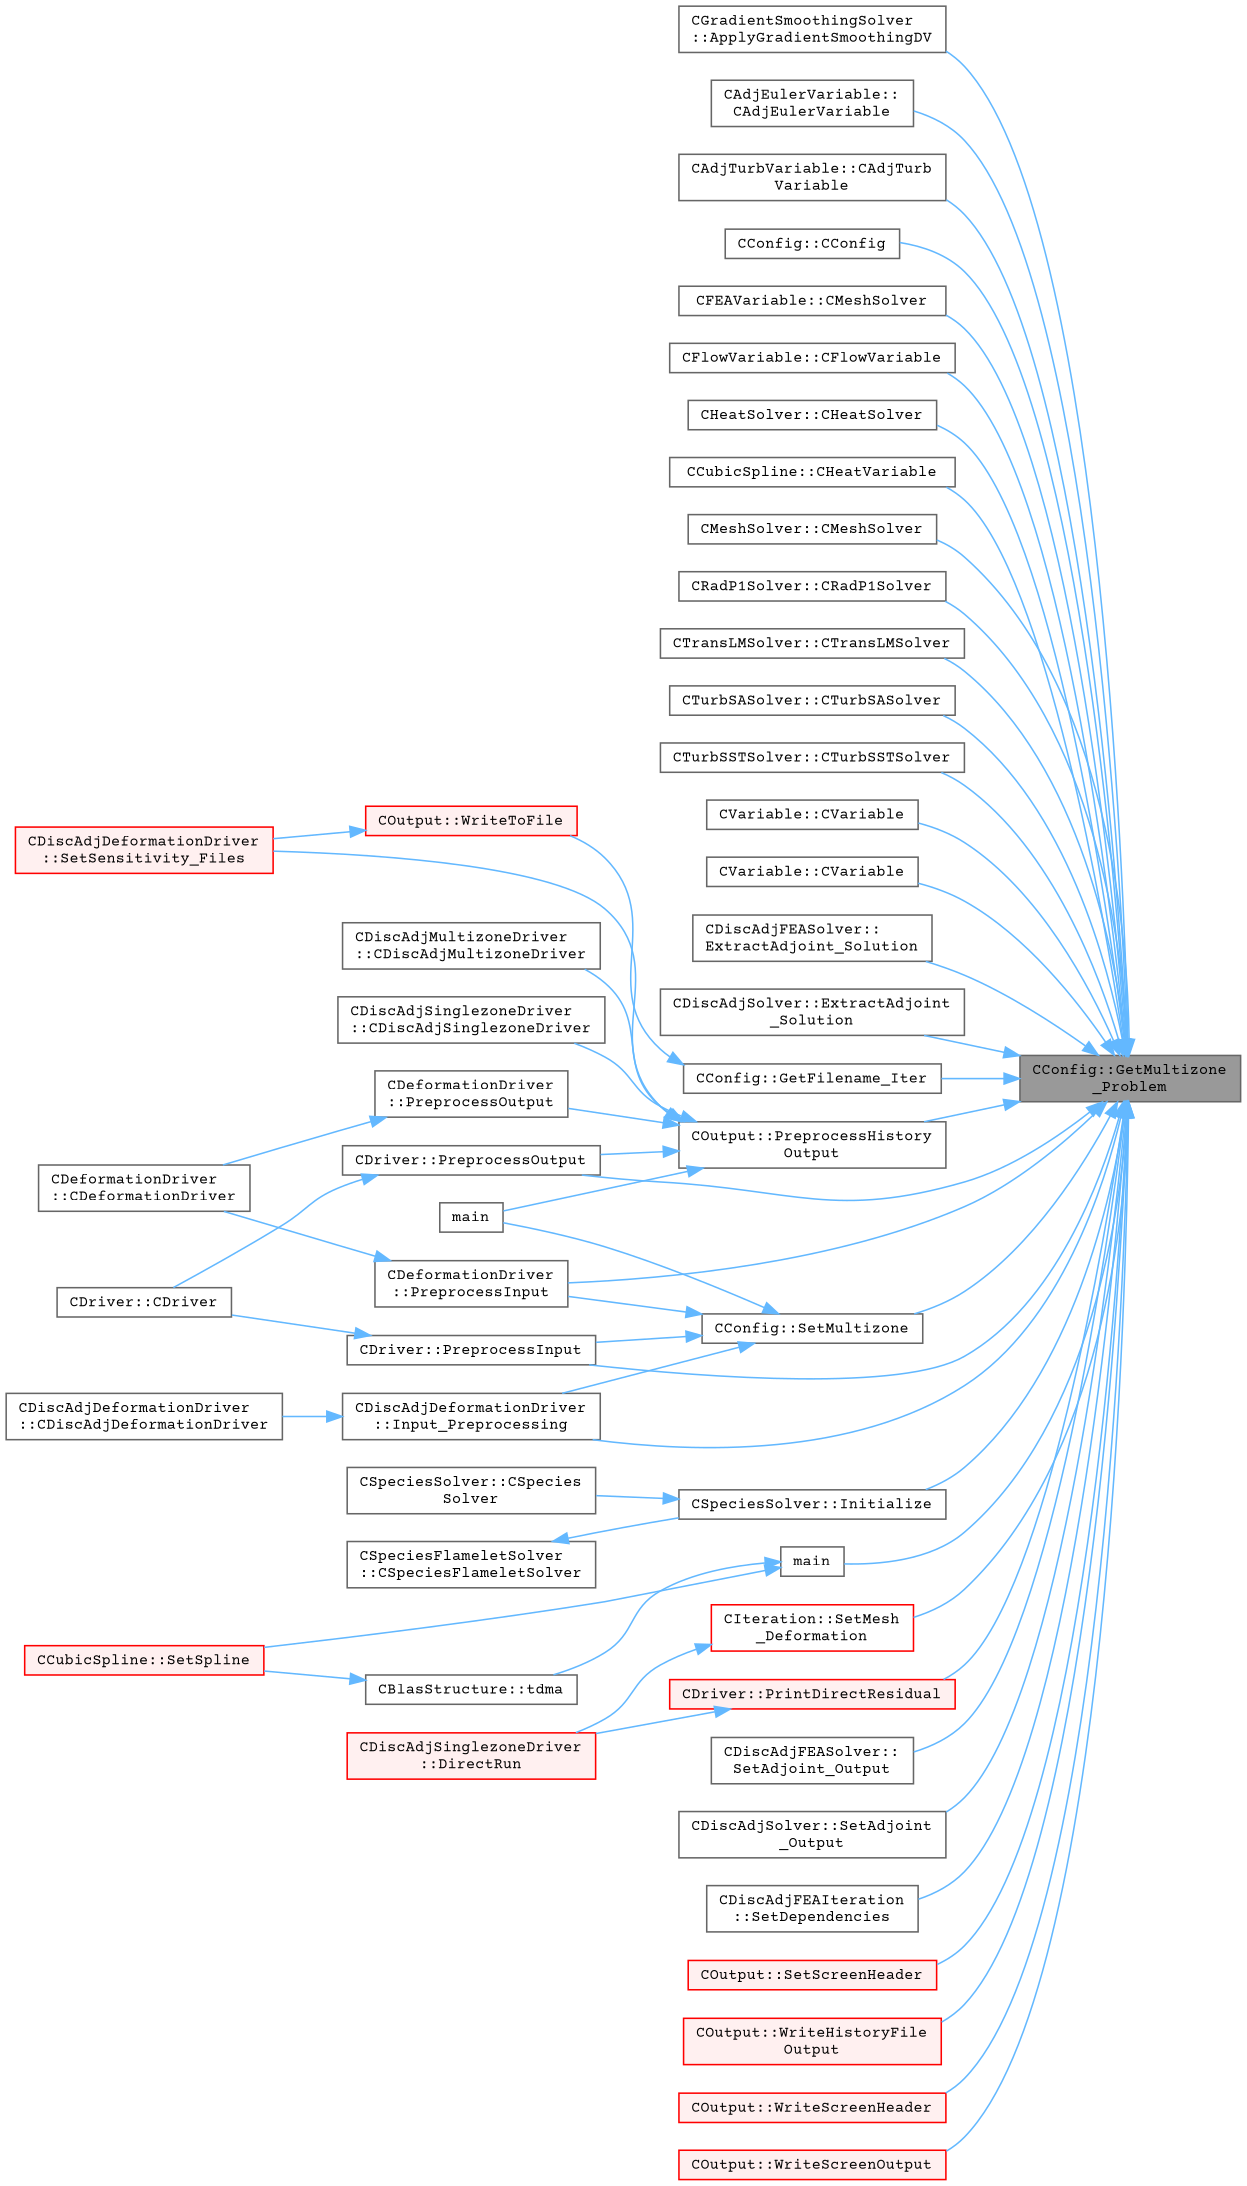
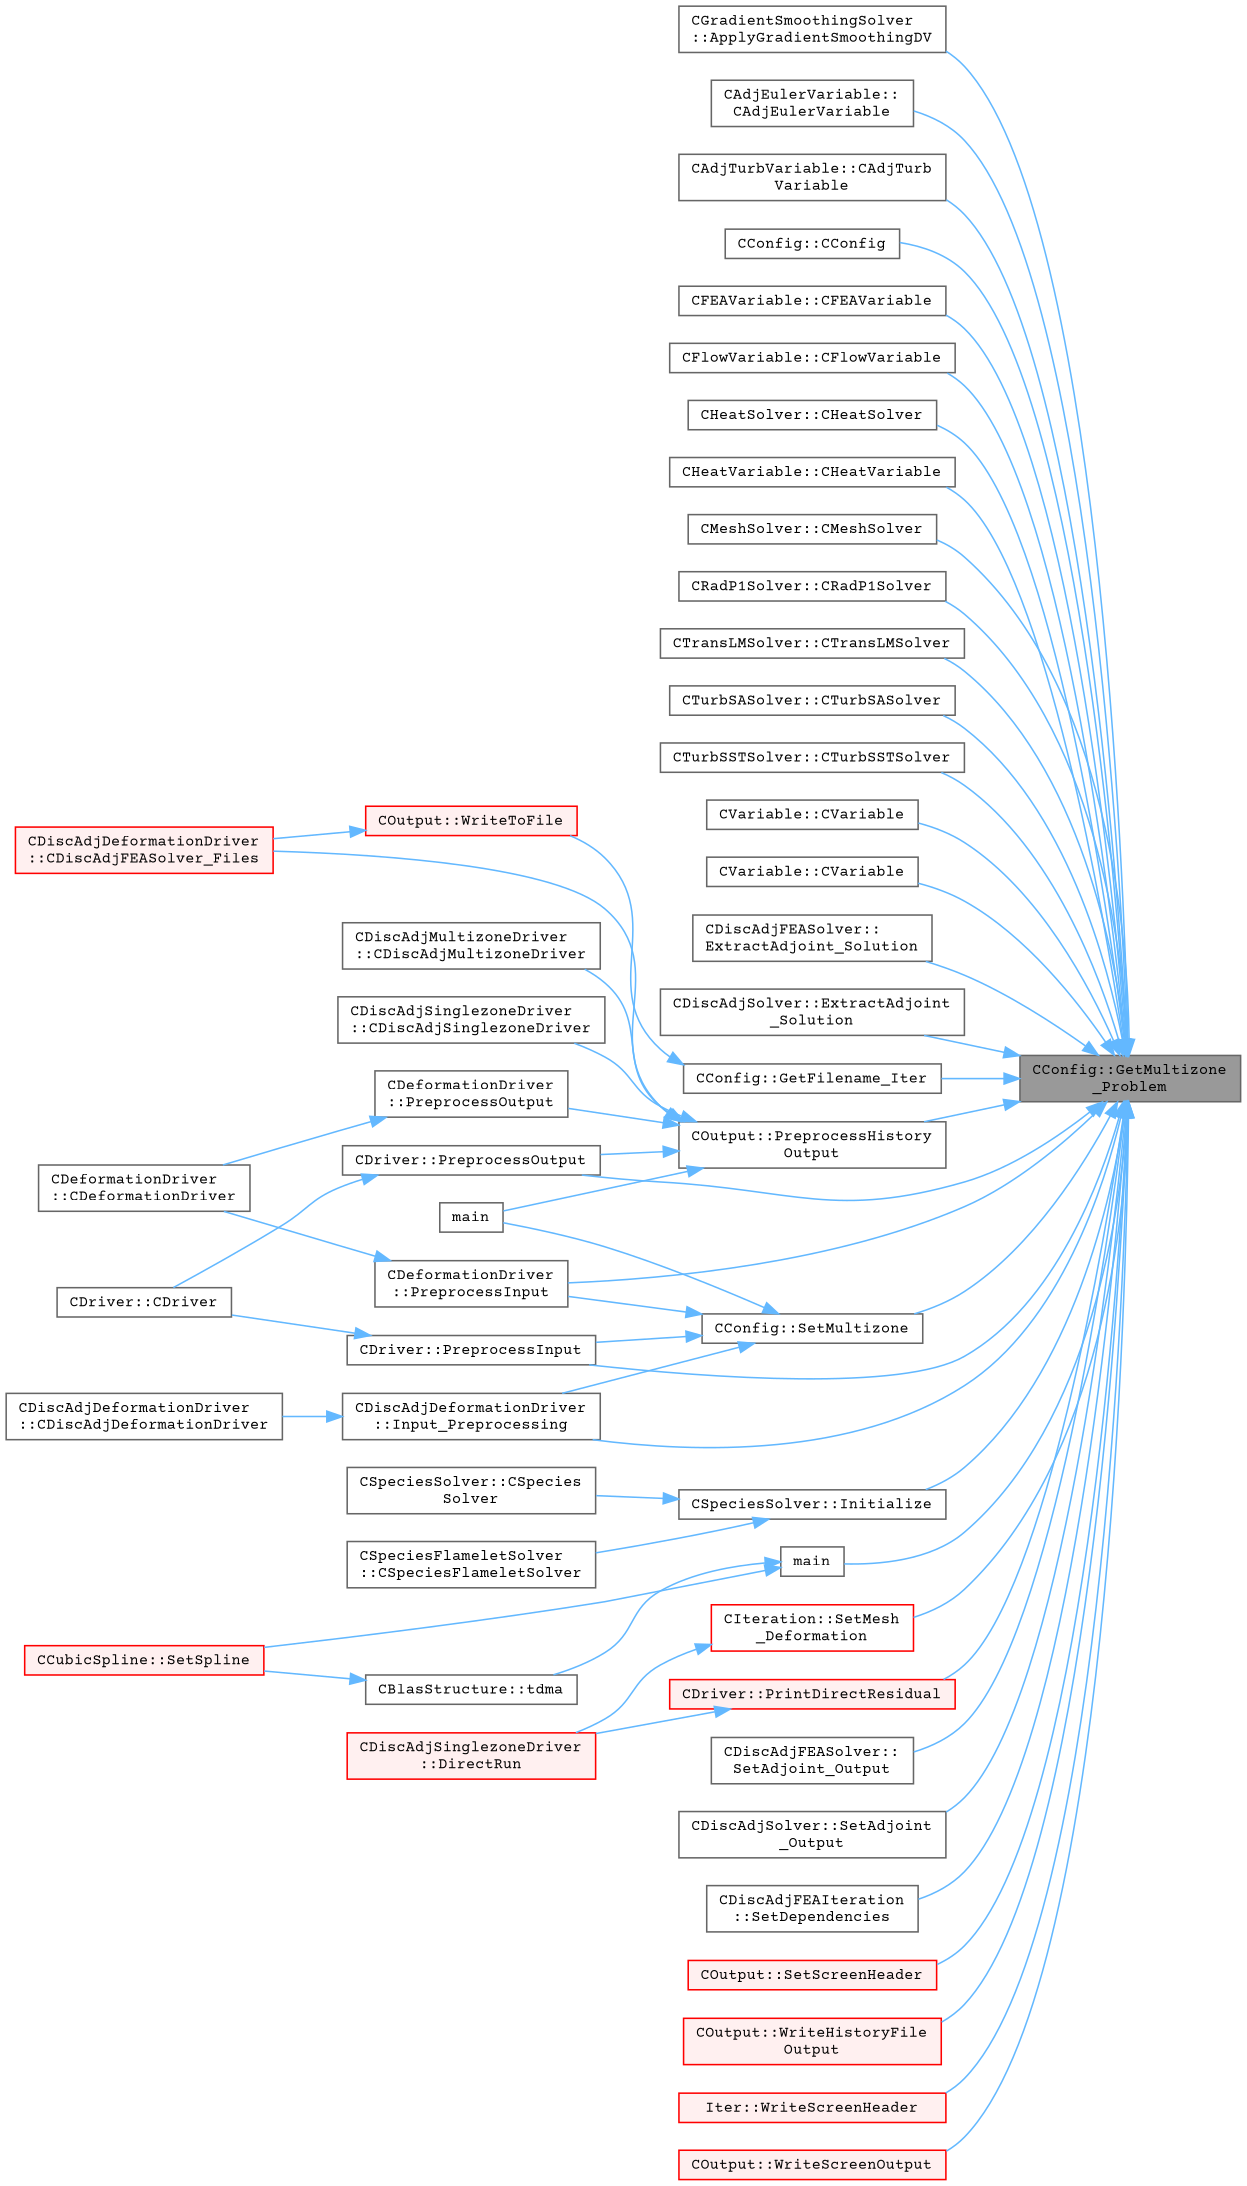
(812, 301) -> (812, 301)
(812, 472) -> (812, 472)
(144, 850) -> (144, 850)
(623, 1528) -> (675, 1539)
(812, 2108) -> (812, 2108)
